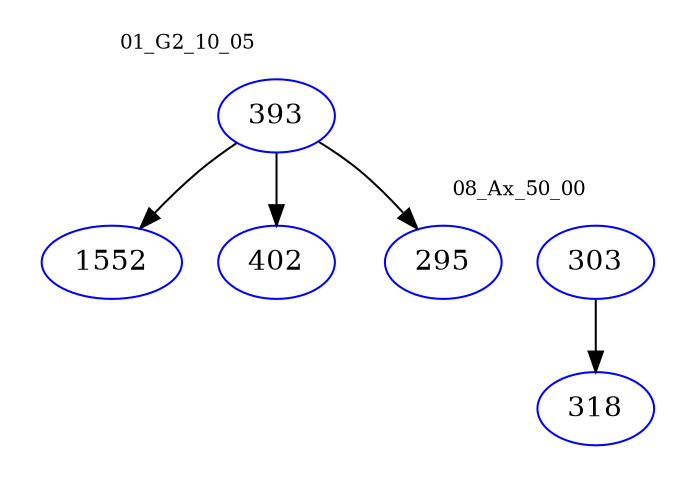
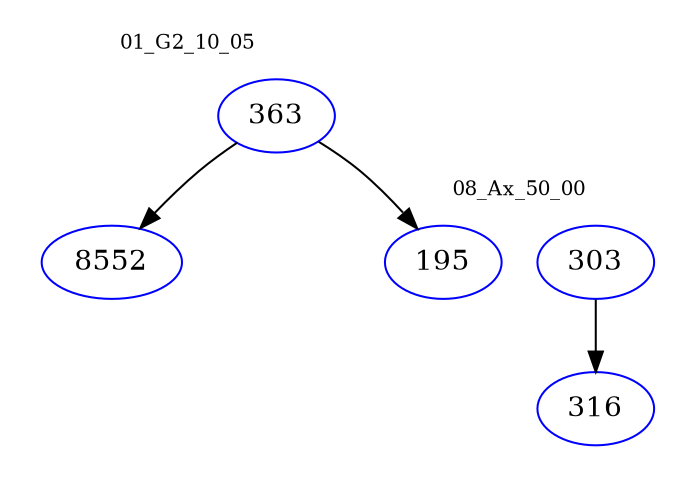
(277, 116) -> (277, 116)
(112, 262) -> (112, 262)
(277, 262) -> none
(443, 262) -> (443, 262)
(596, 409) -> (596, 409)
